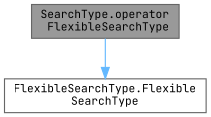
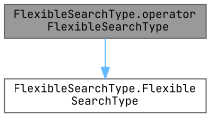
(105, 21) -> (105, 21)
